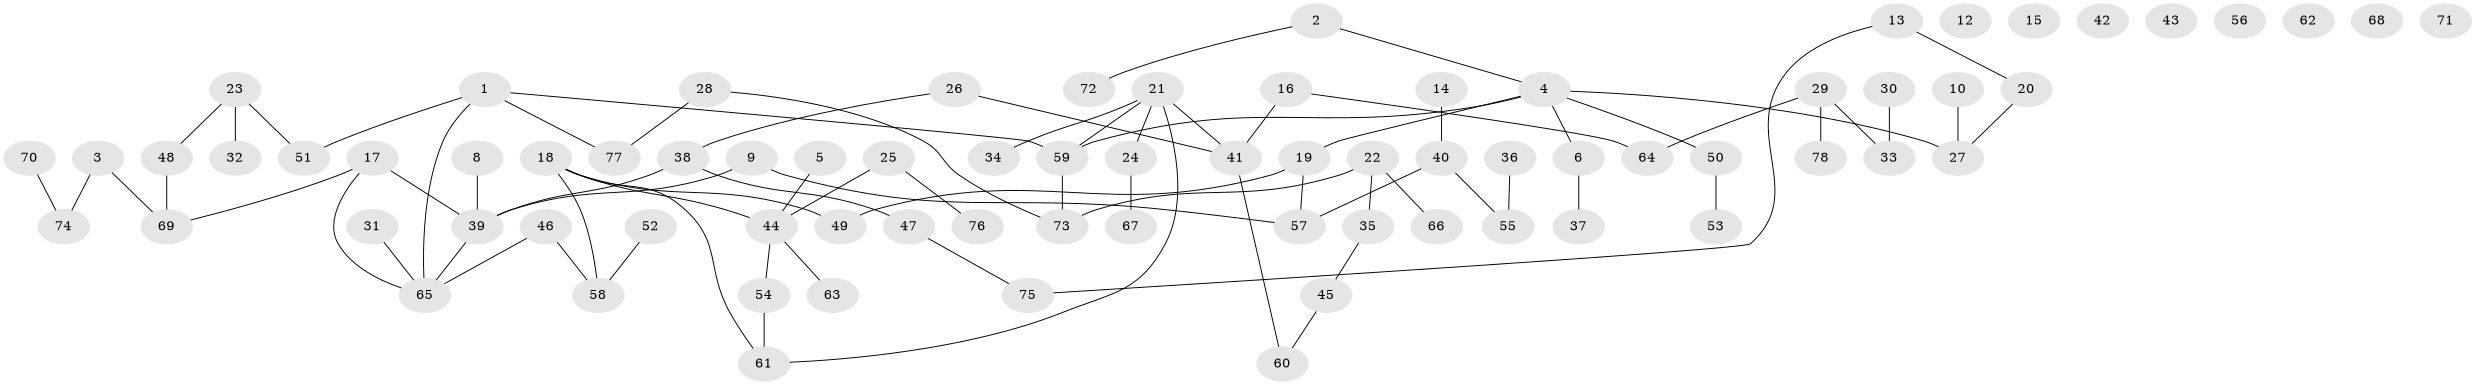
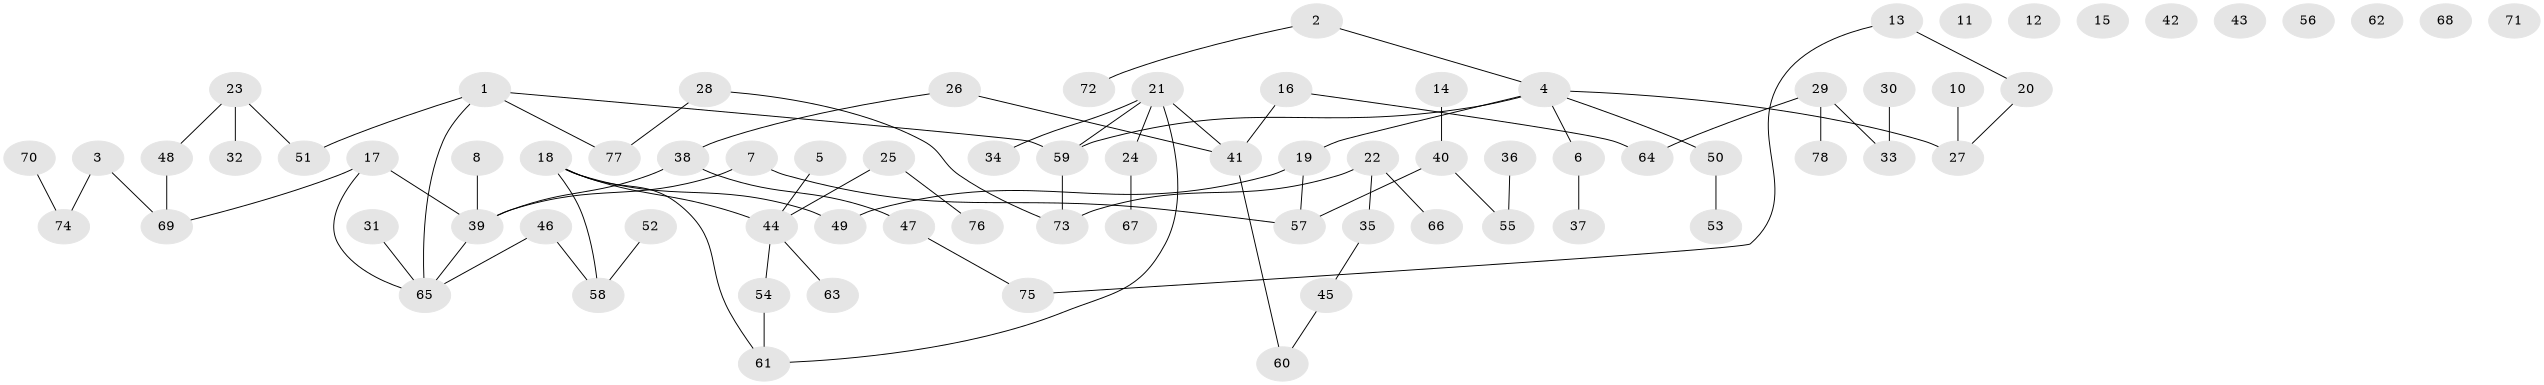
none -> (1966, 21)
(752, 158) -> (752, 158)
